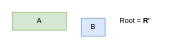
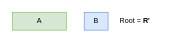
(93, 27) -> (96, 21)
